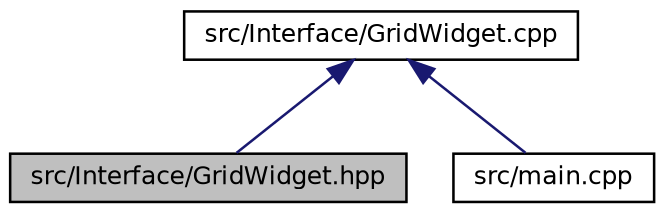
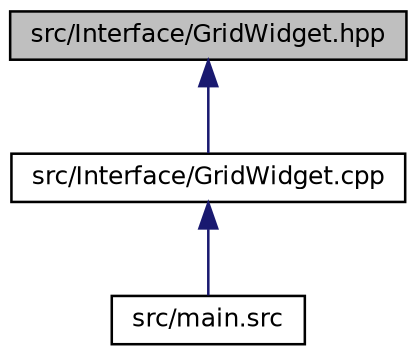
(285, 114) -> (208, 120)
(554, 178) -> (208, 320)
